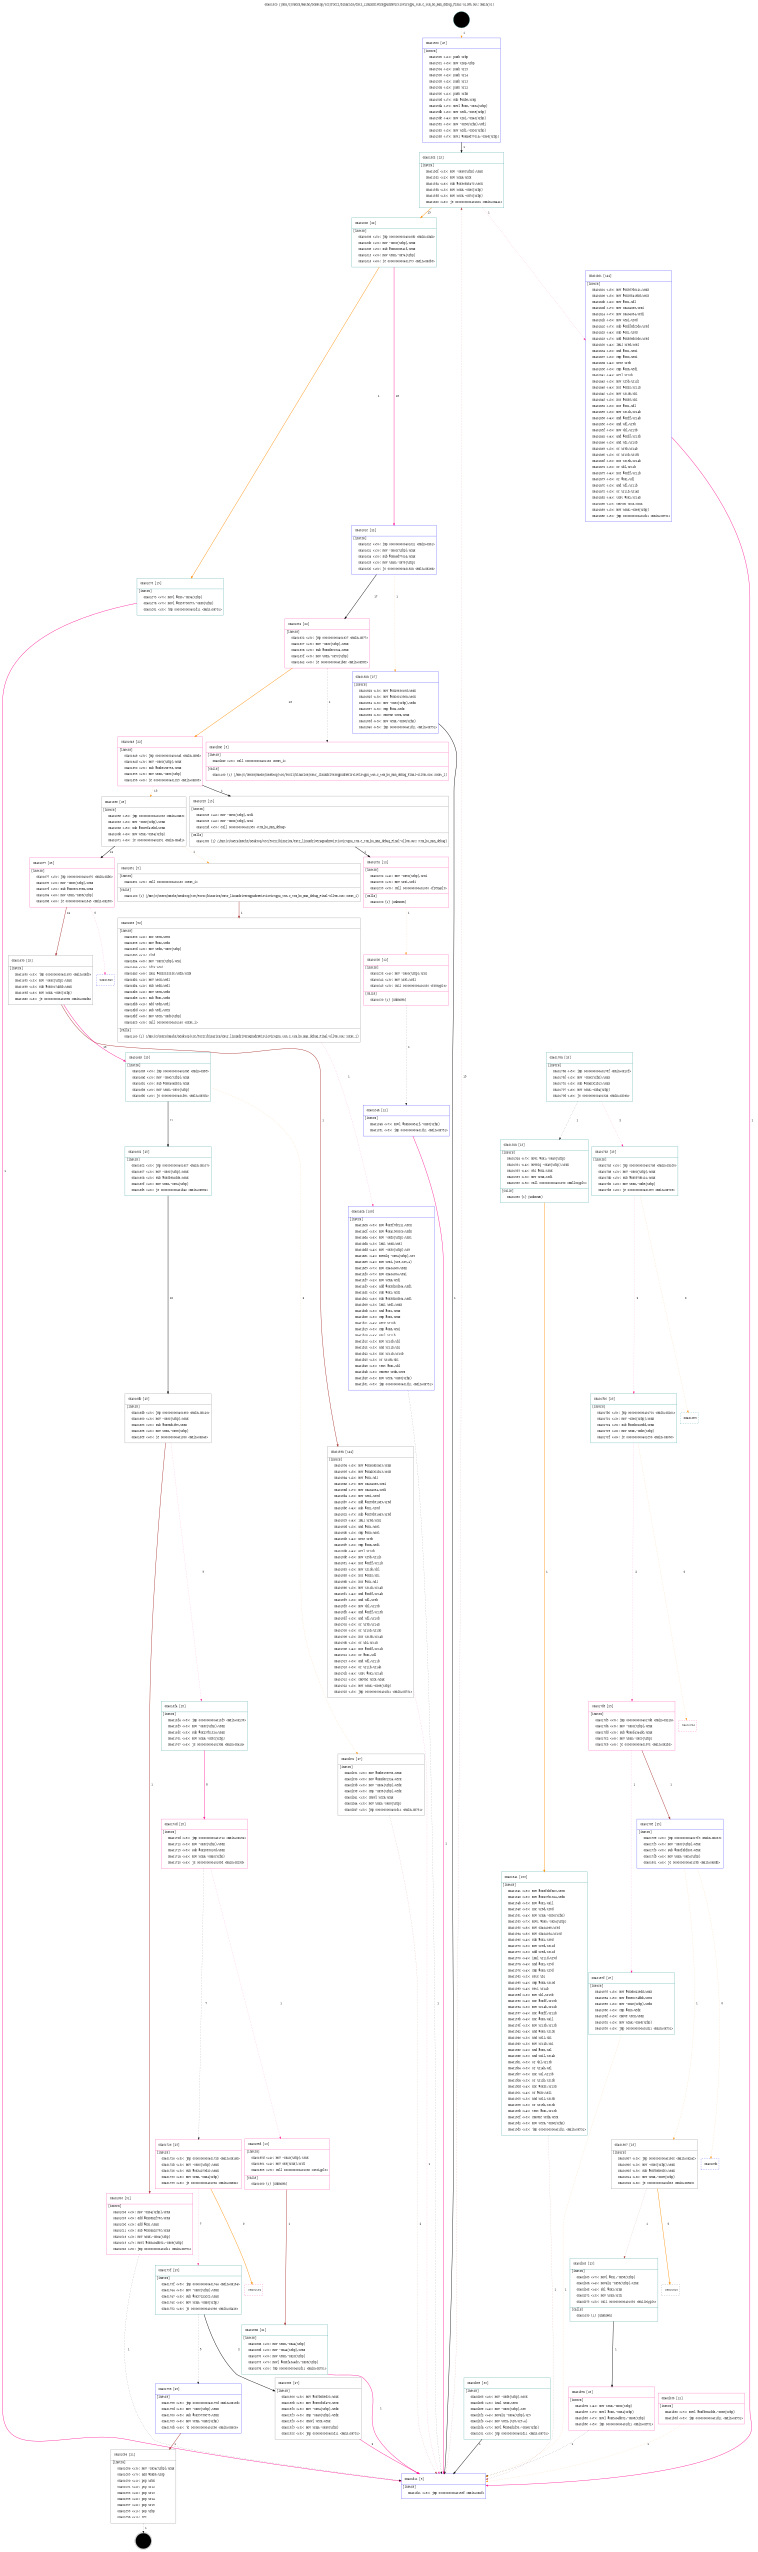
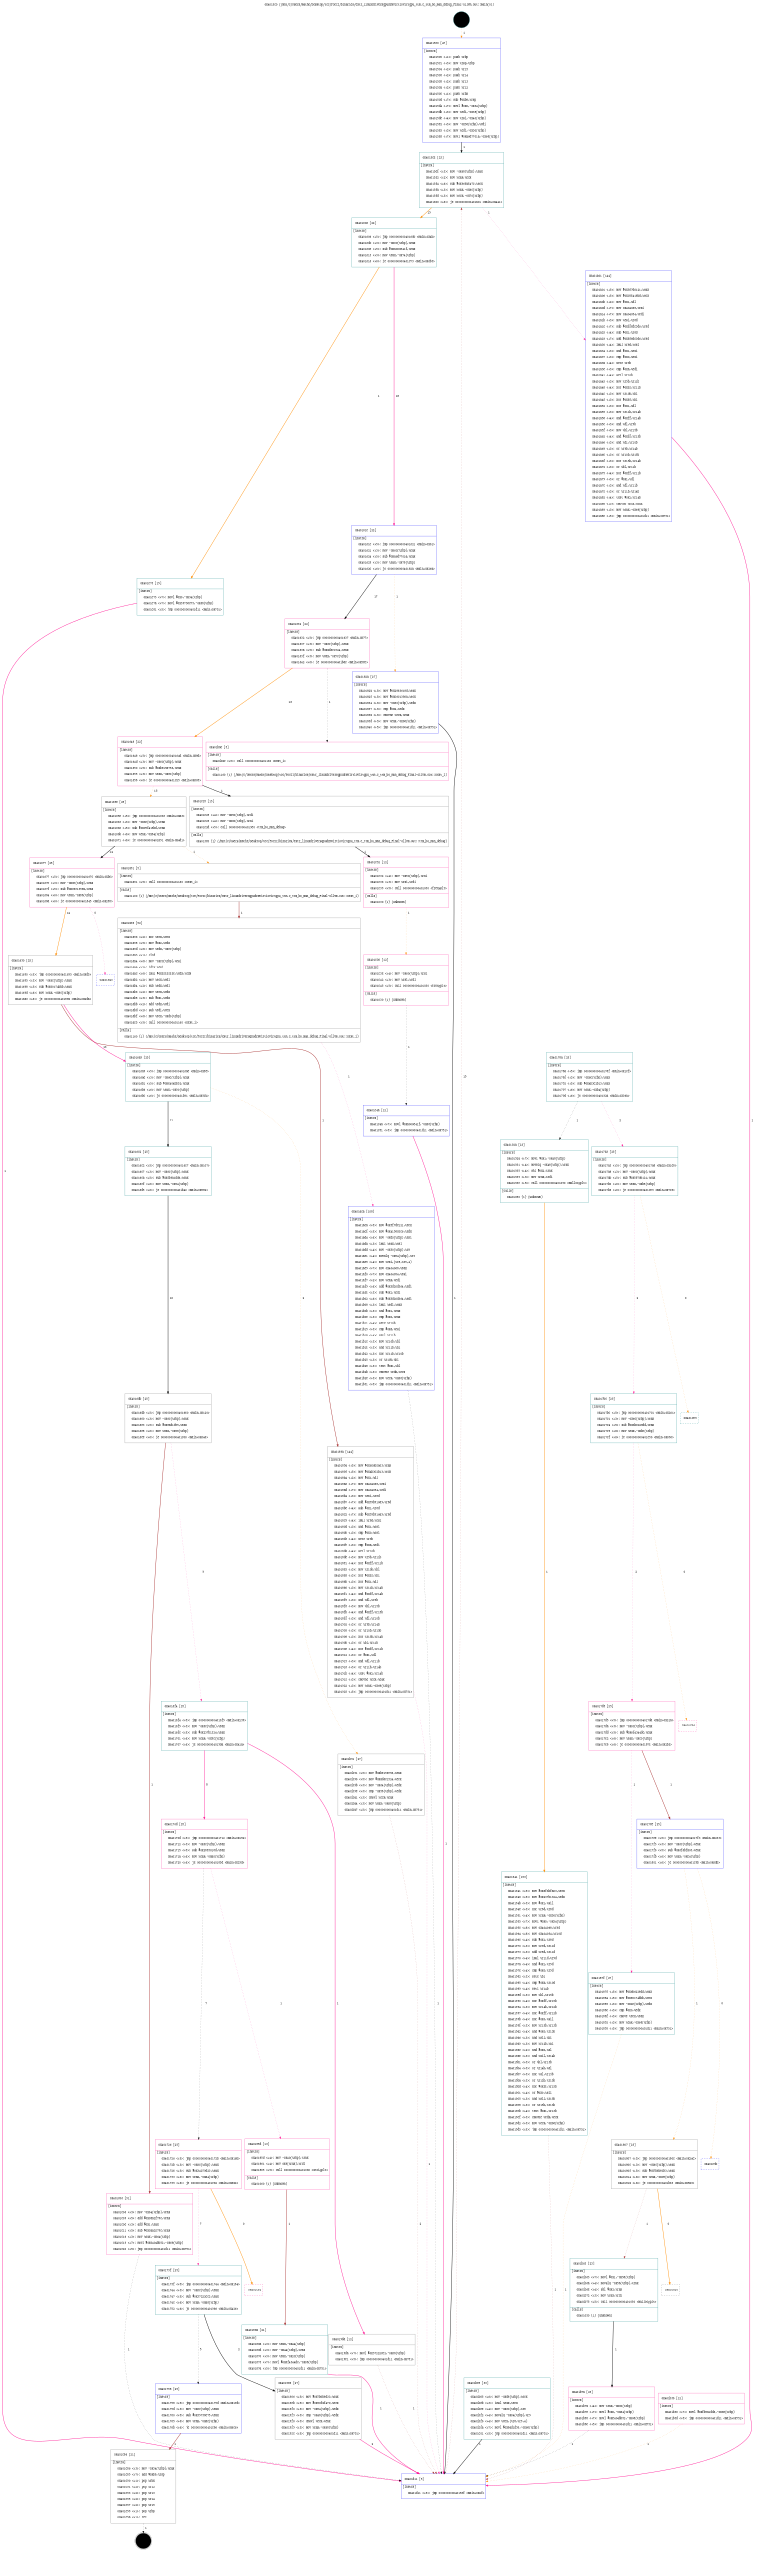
(61, 930) -> (61, 930)
none -> (372, 2350)
